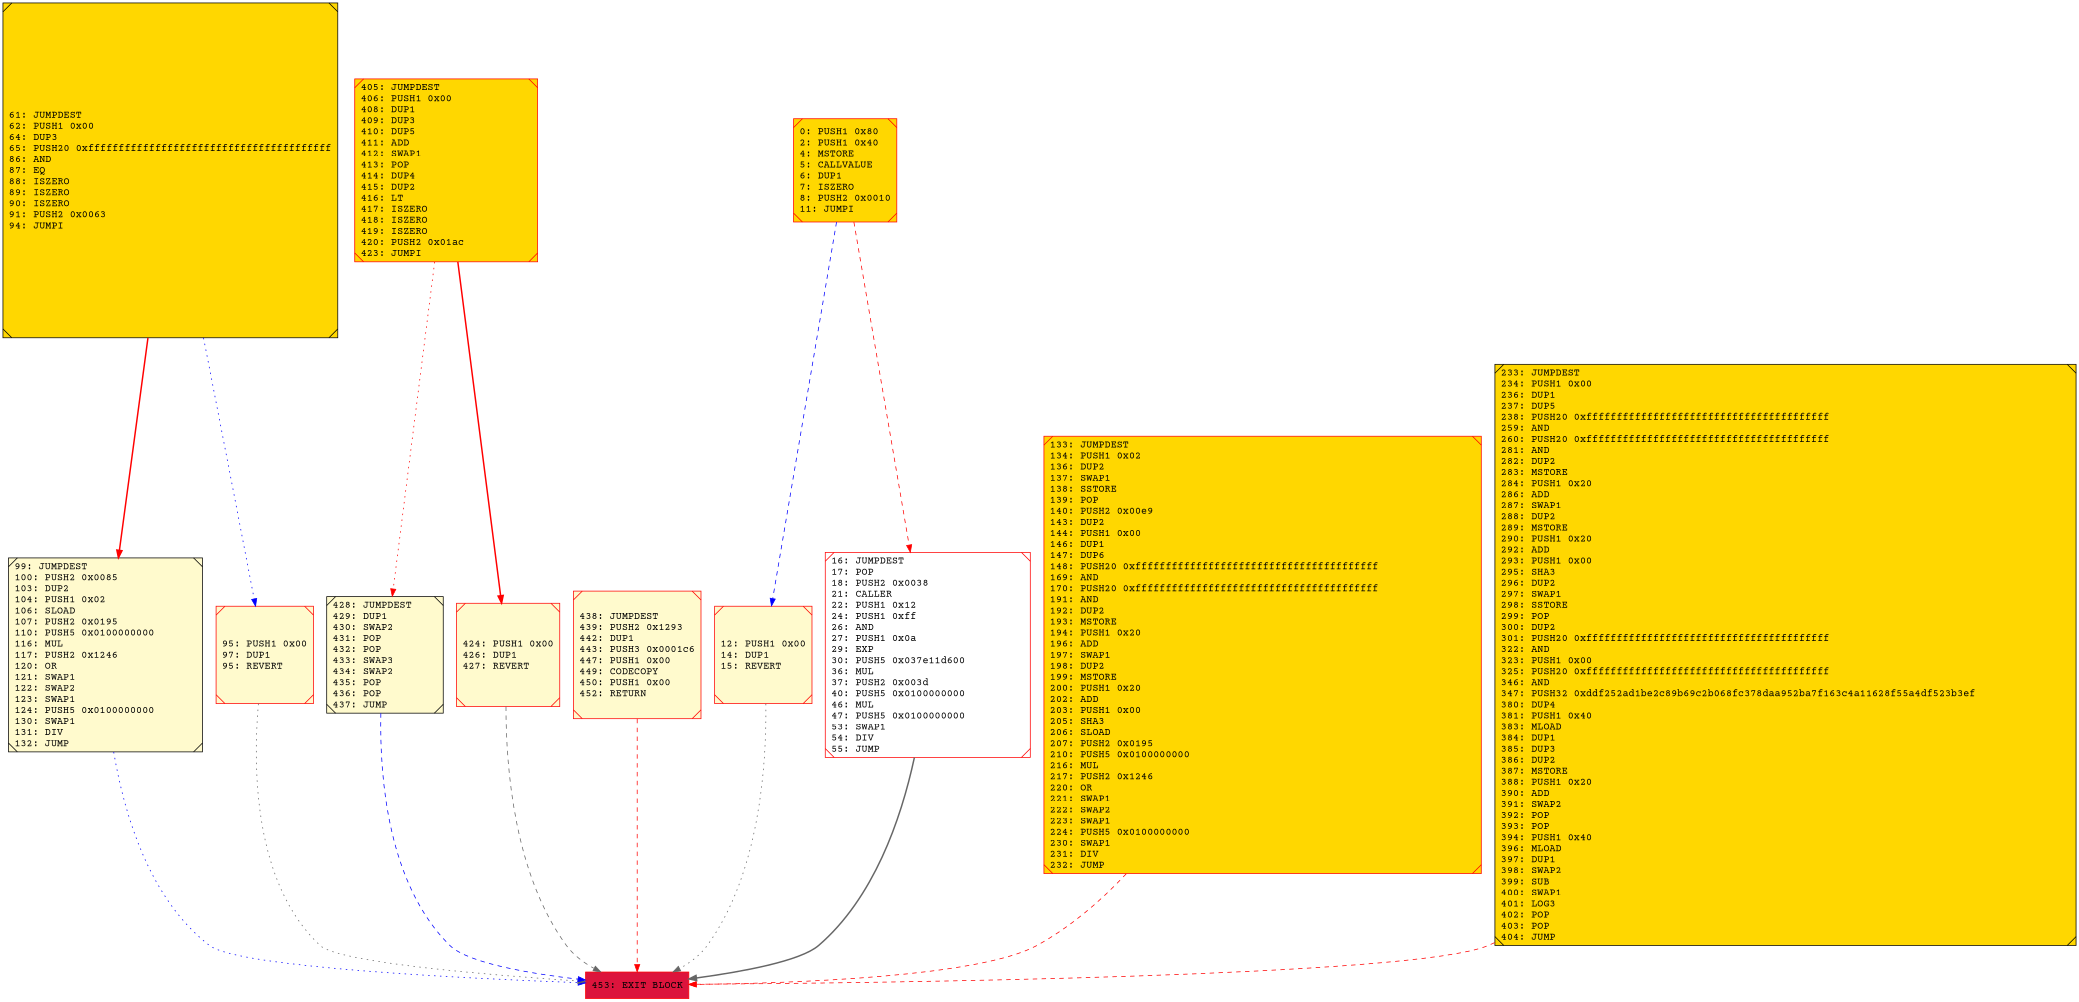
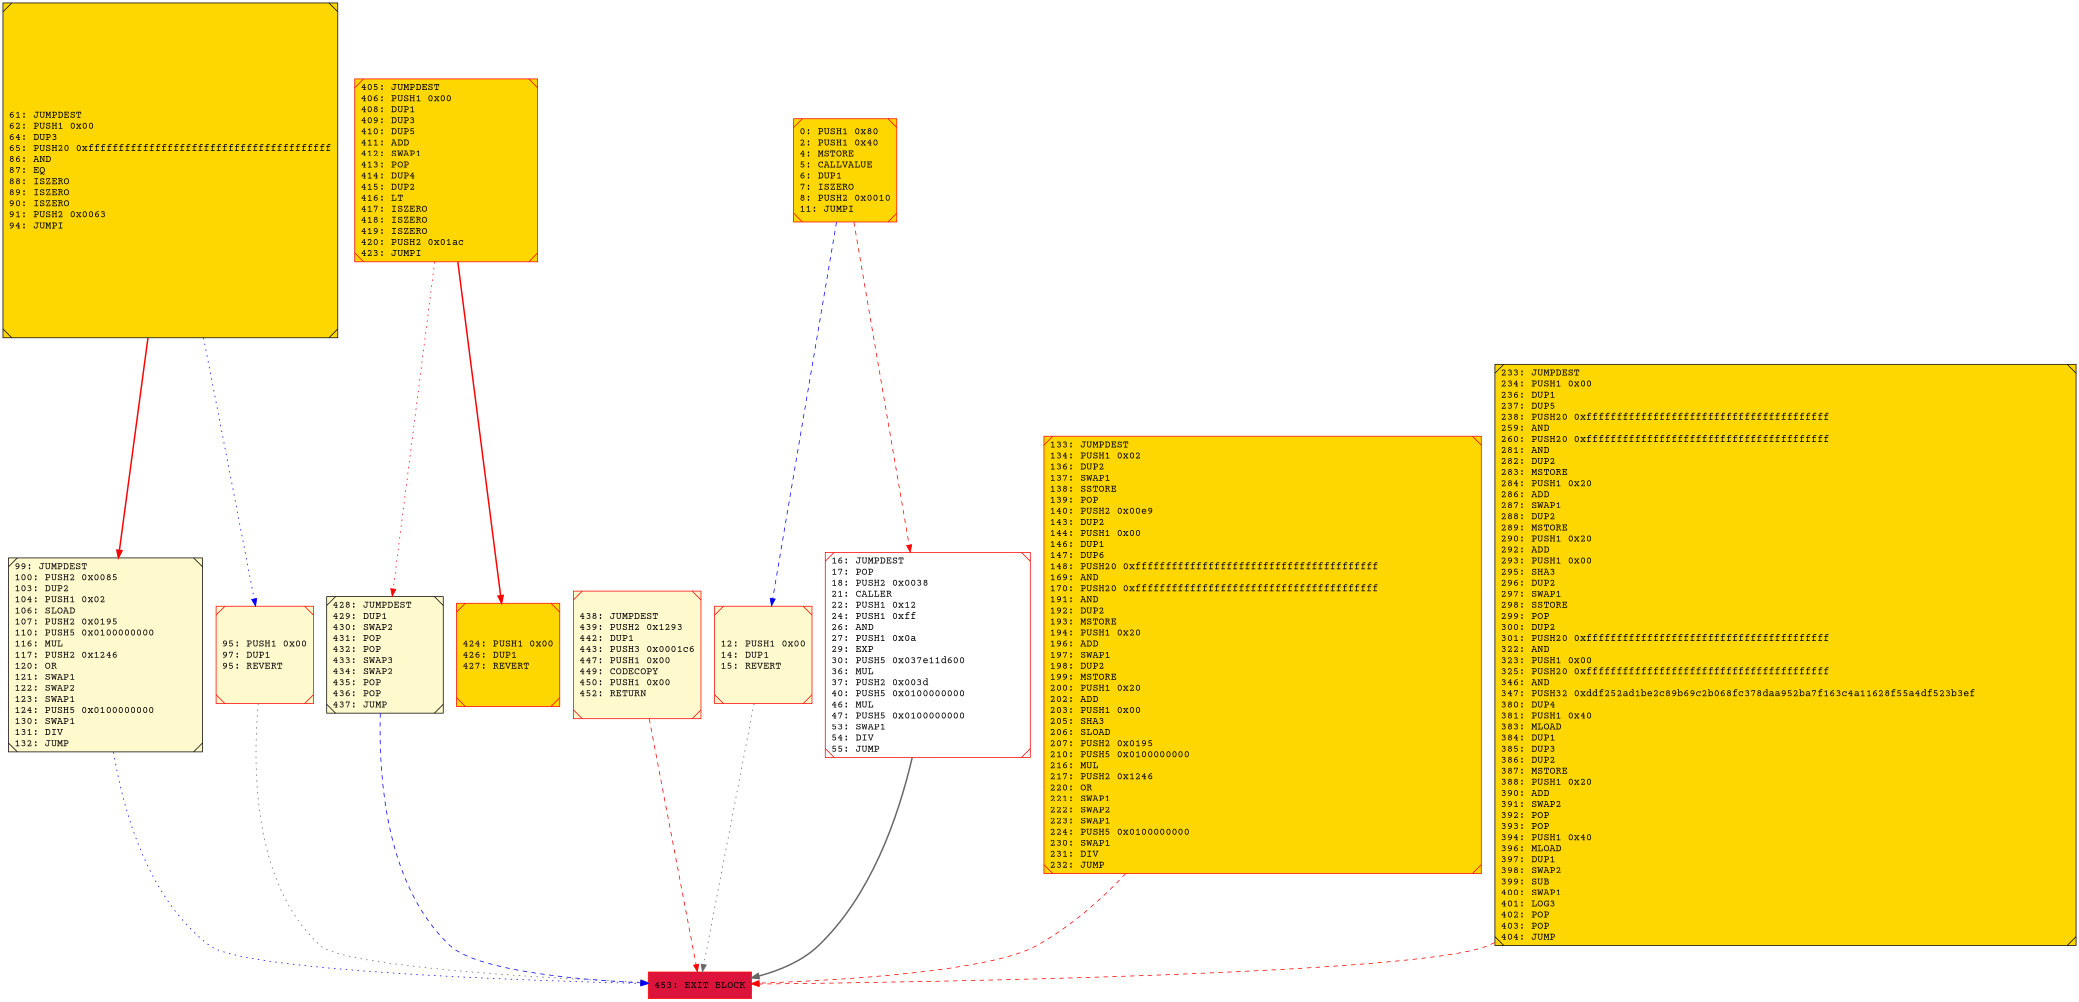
(508, 655) -> (508, 655)
(523, 848) -> none
